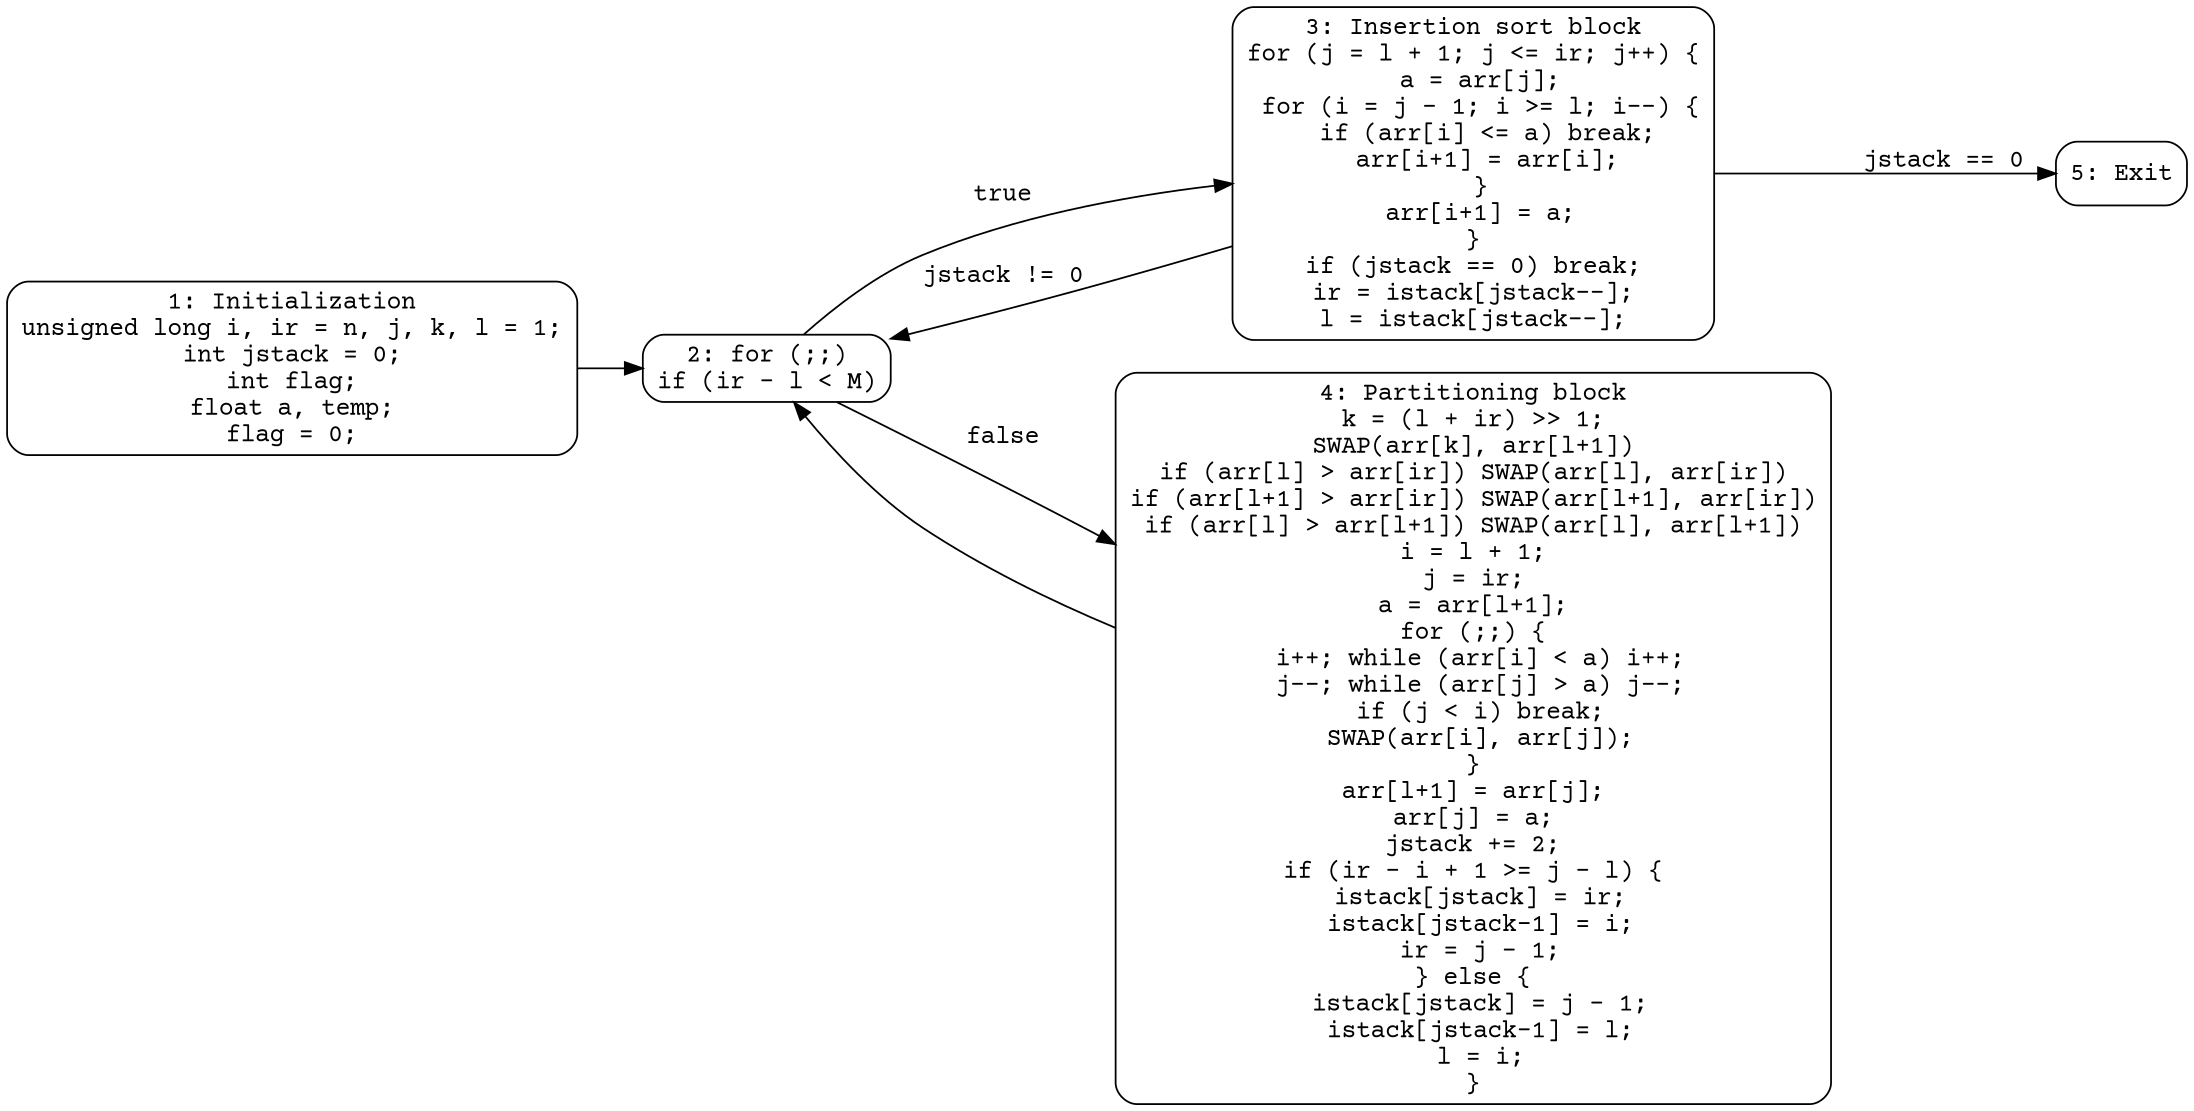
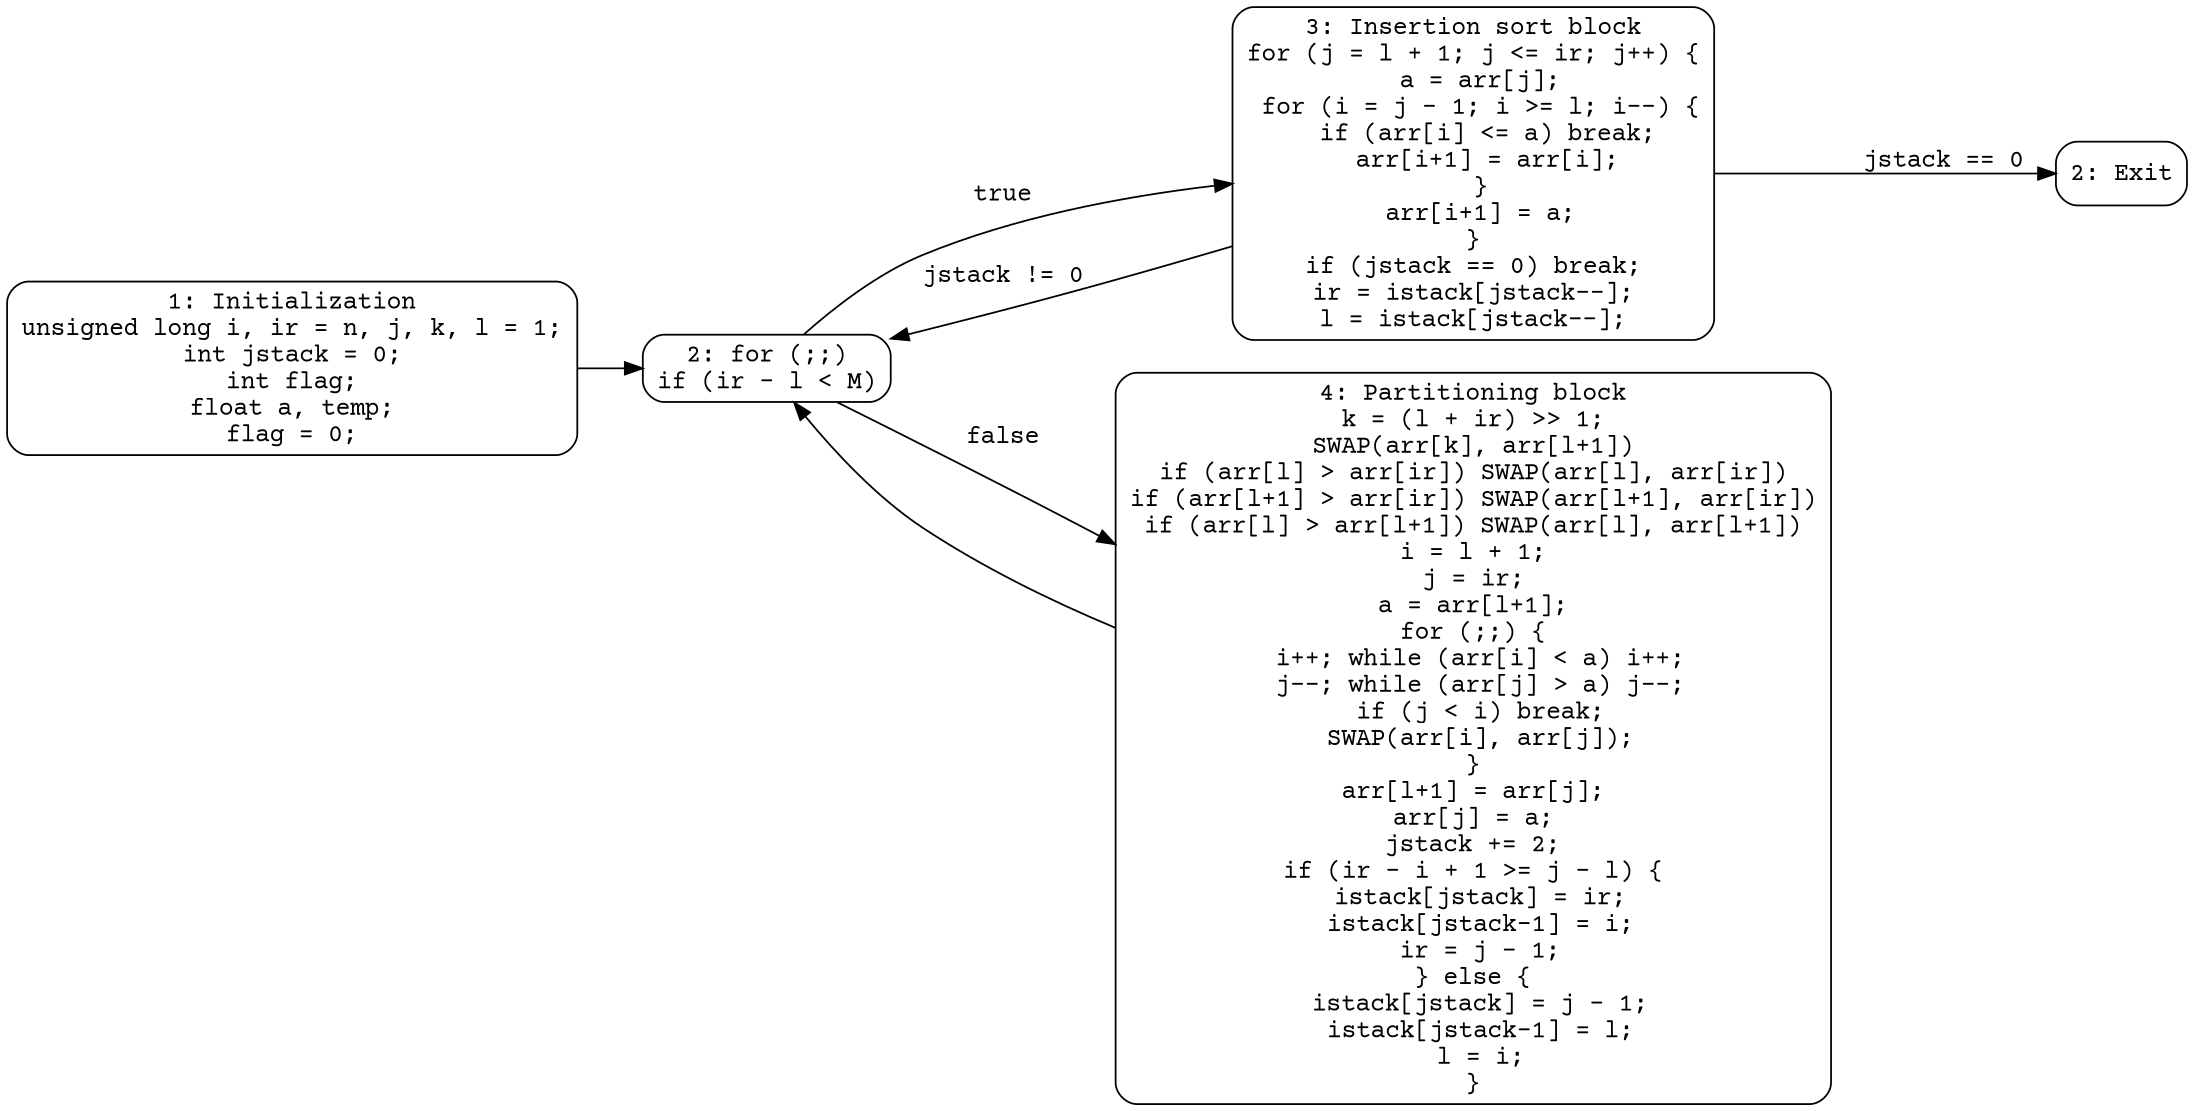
(2121, 174) -> (2121, 174)
